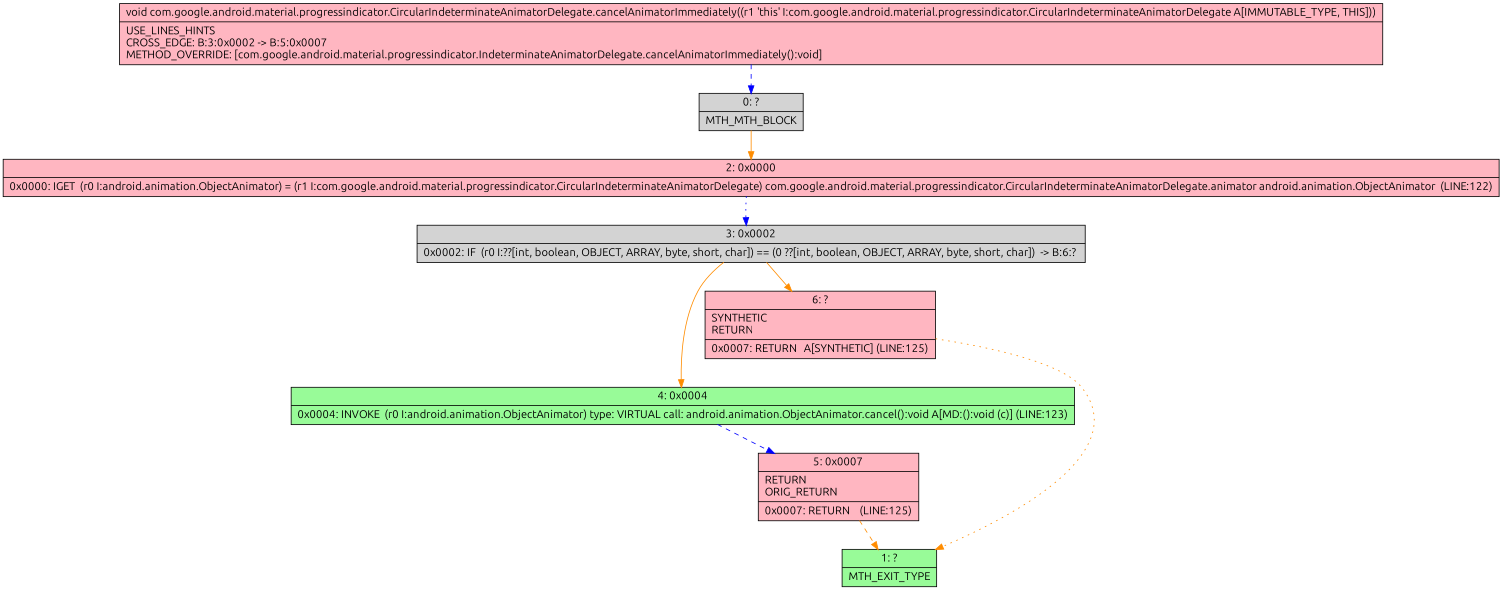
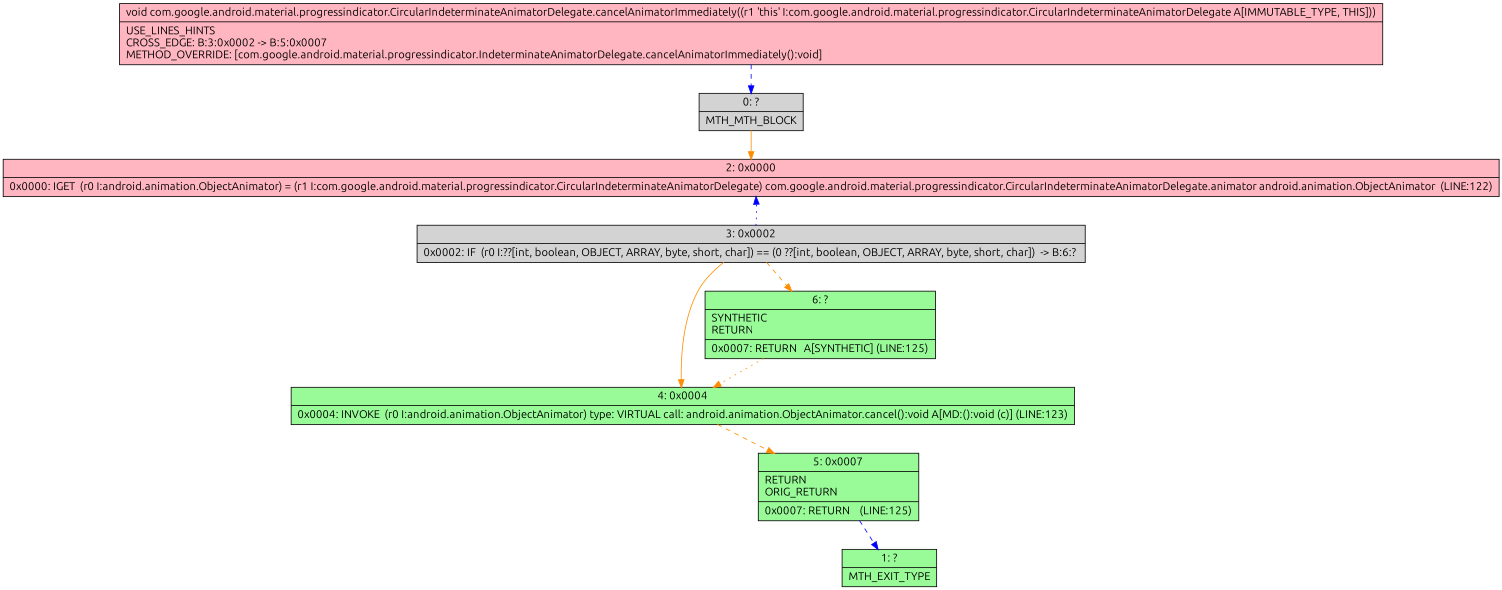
(746, 207) -> (756, 215)
(777, 274) -> (777, 274)
(820, 325) -> (820, 325)
(1092, 427) -> (742, 371)
(742, 437) -> (742, 437)
(839, 487) -> (839, 487)
(867, 532) -> (867, 532)
